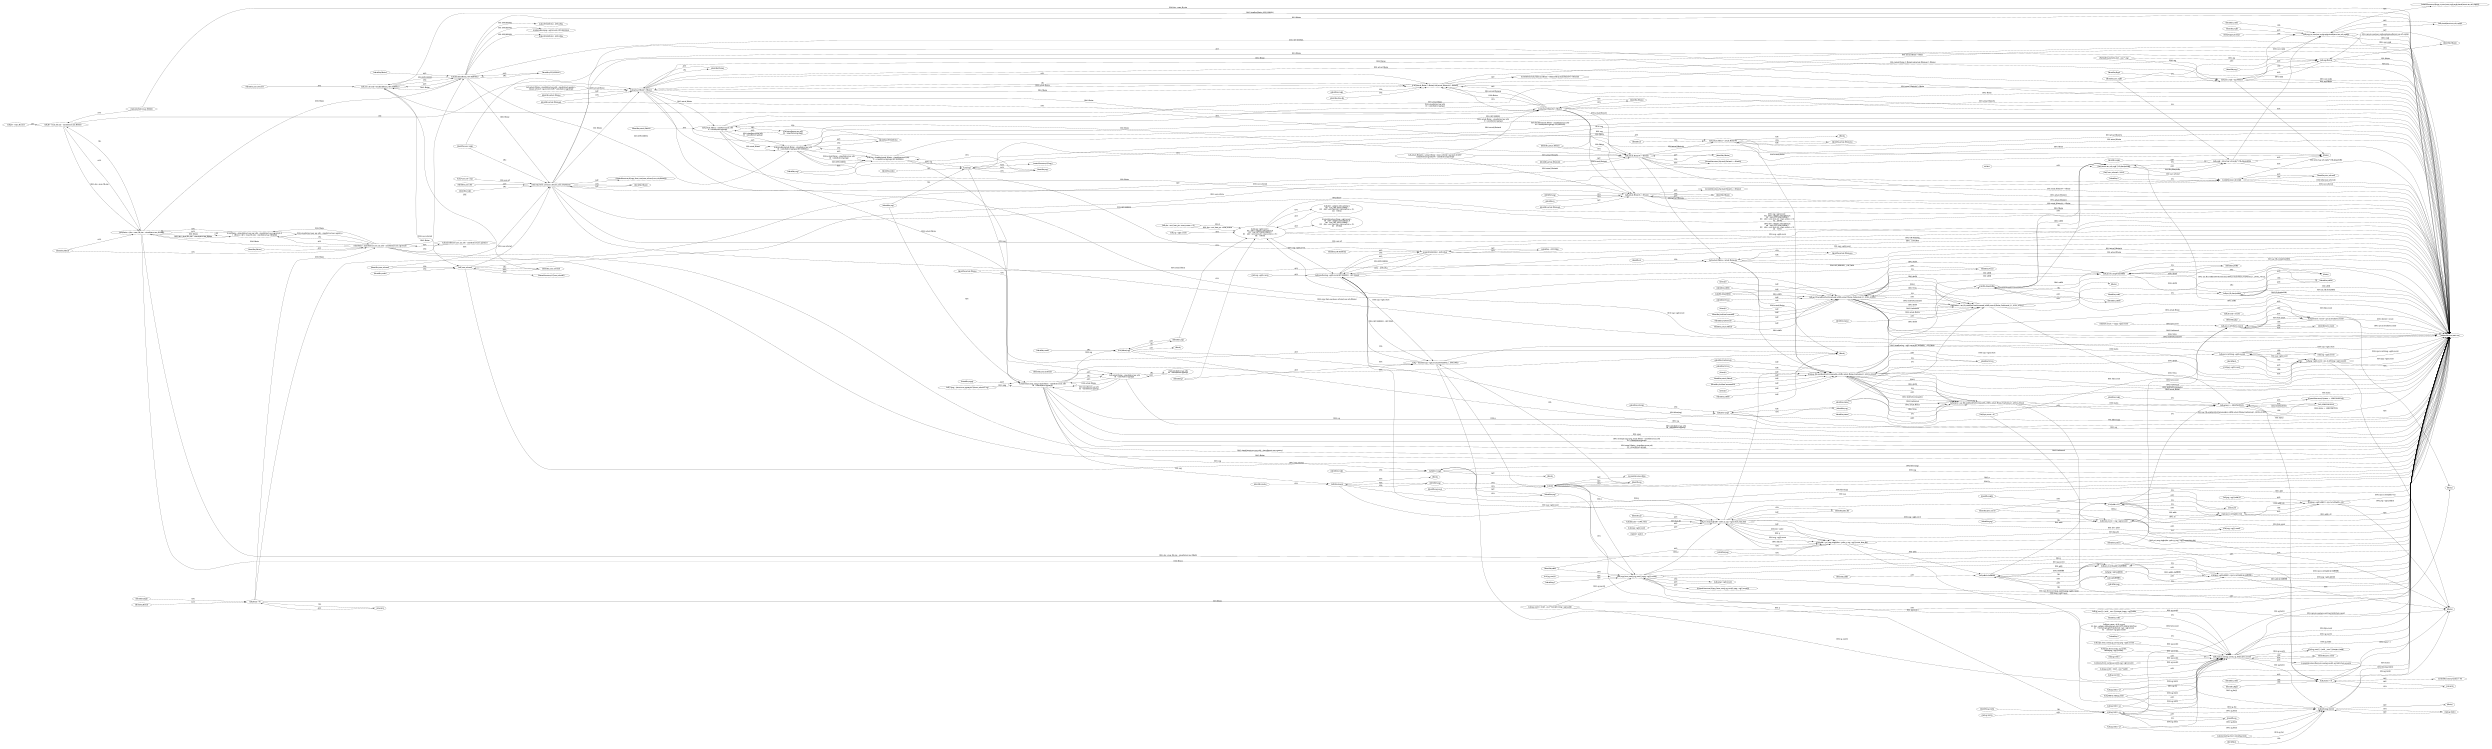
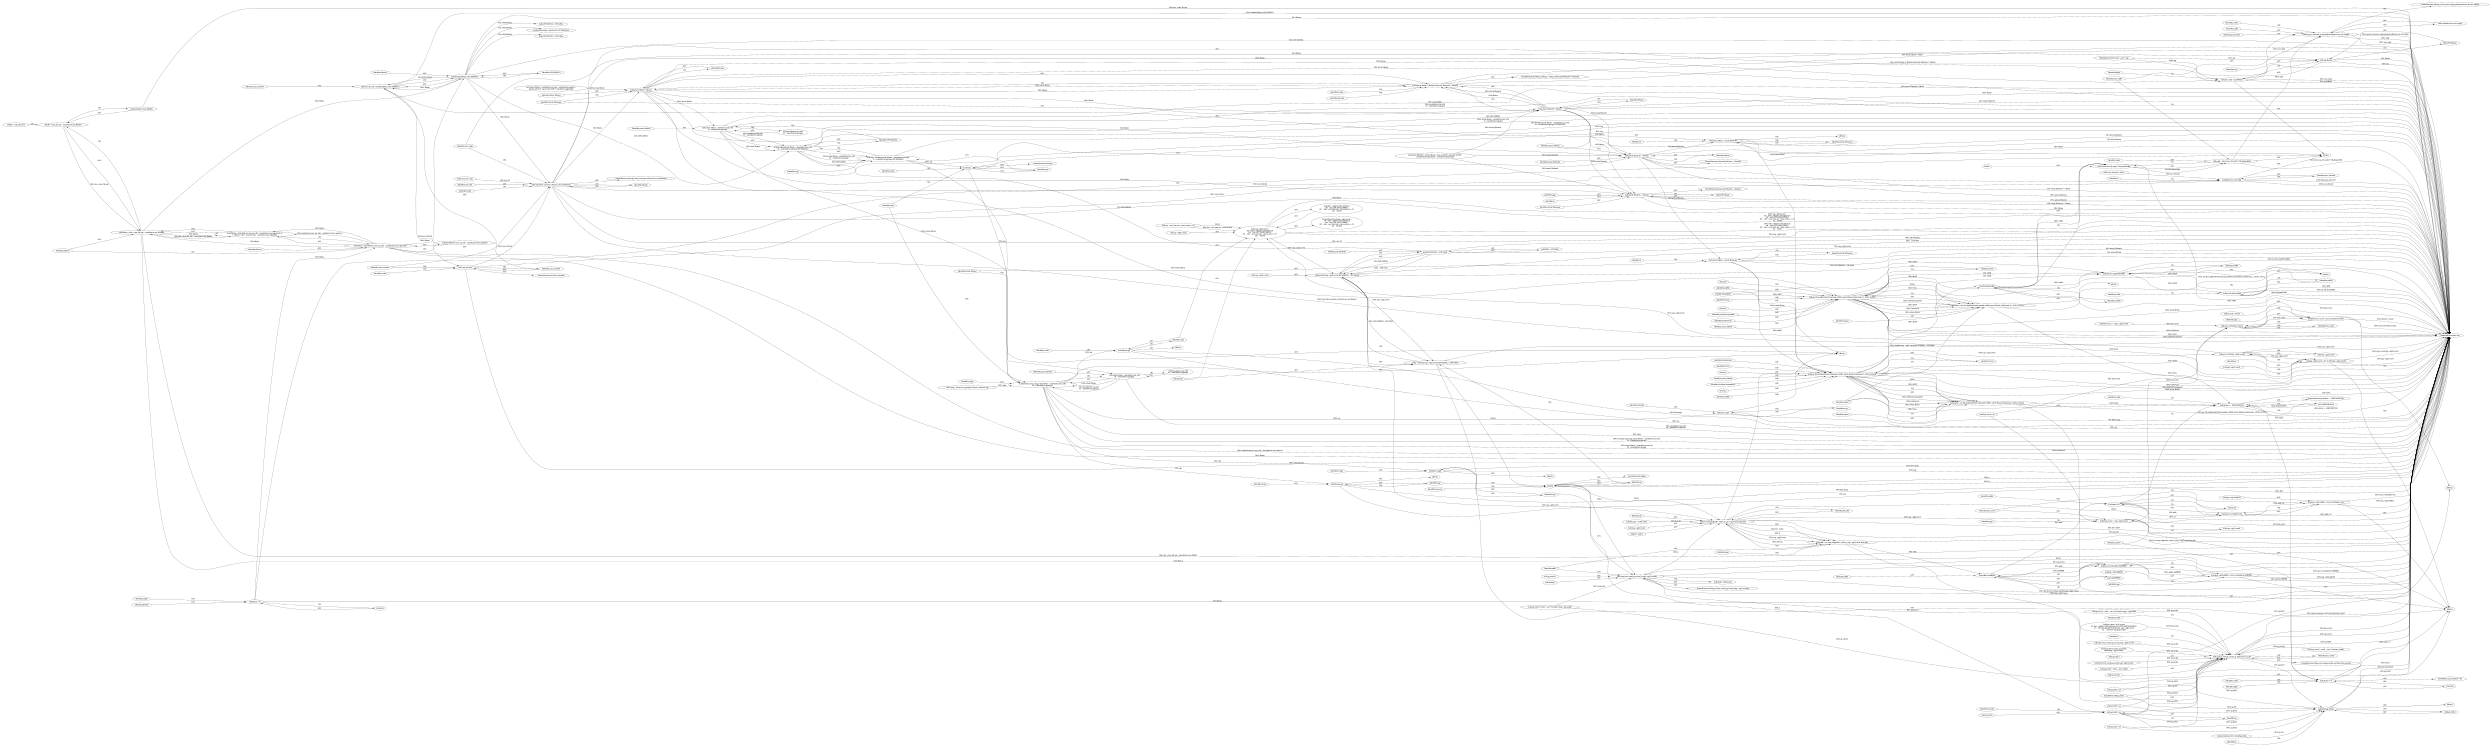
(355, 117) -> (95, 111)
(2279, 653) -> (2274, 648)
